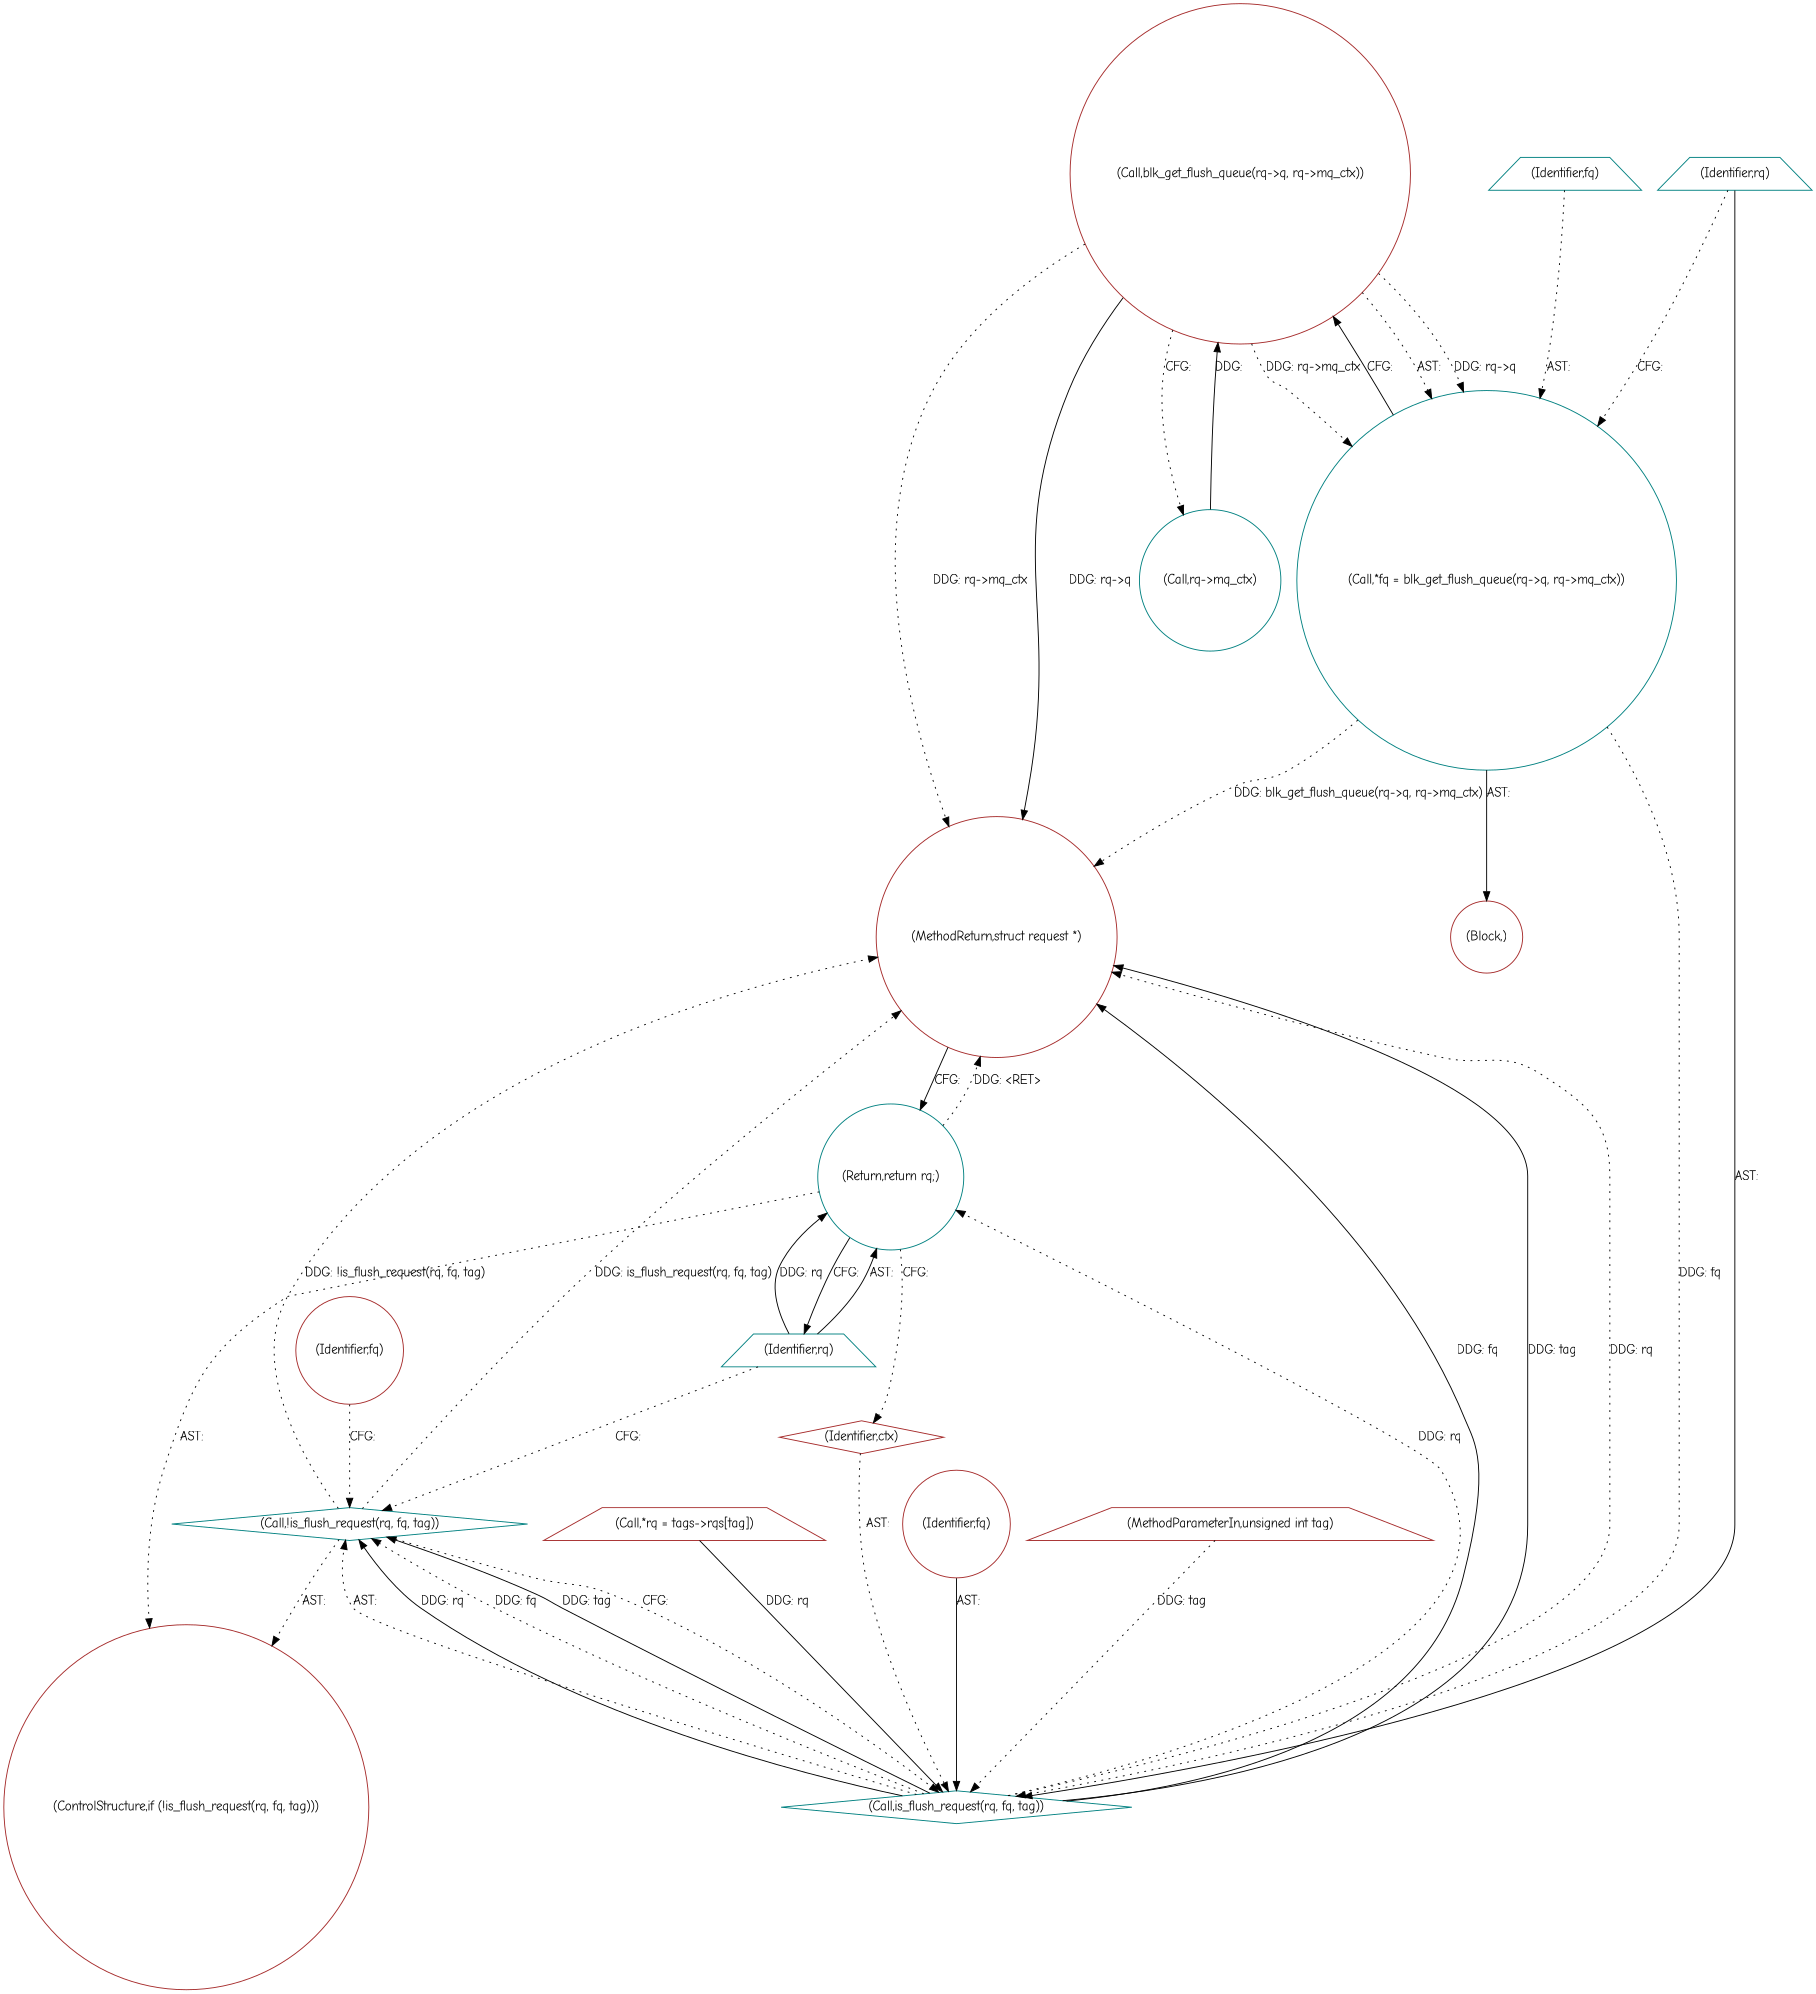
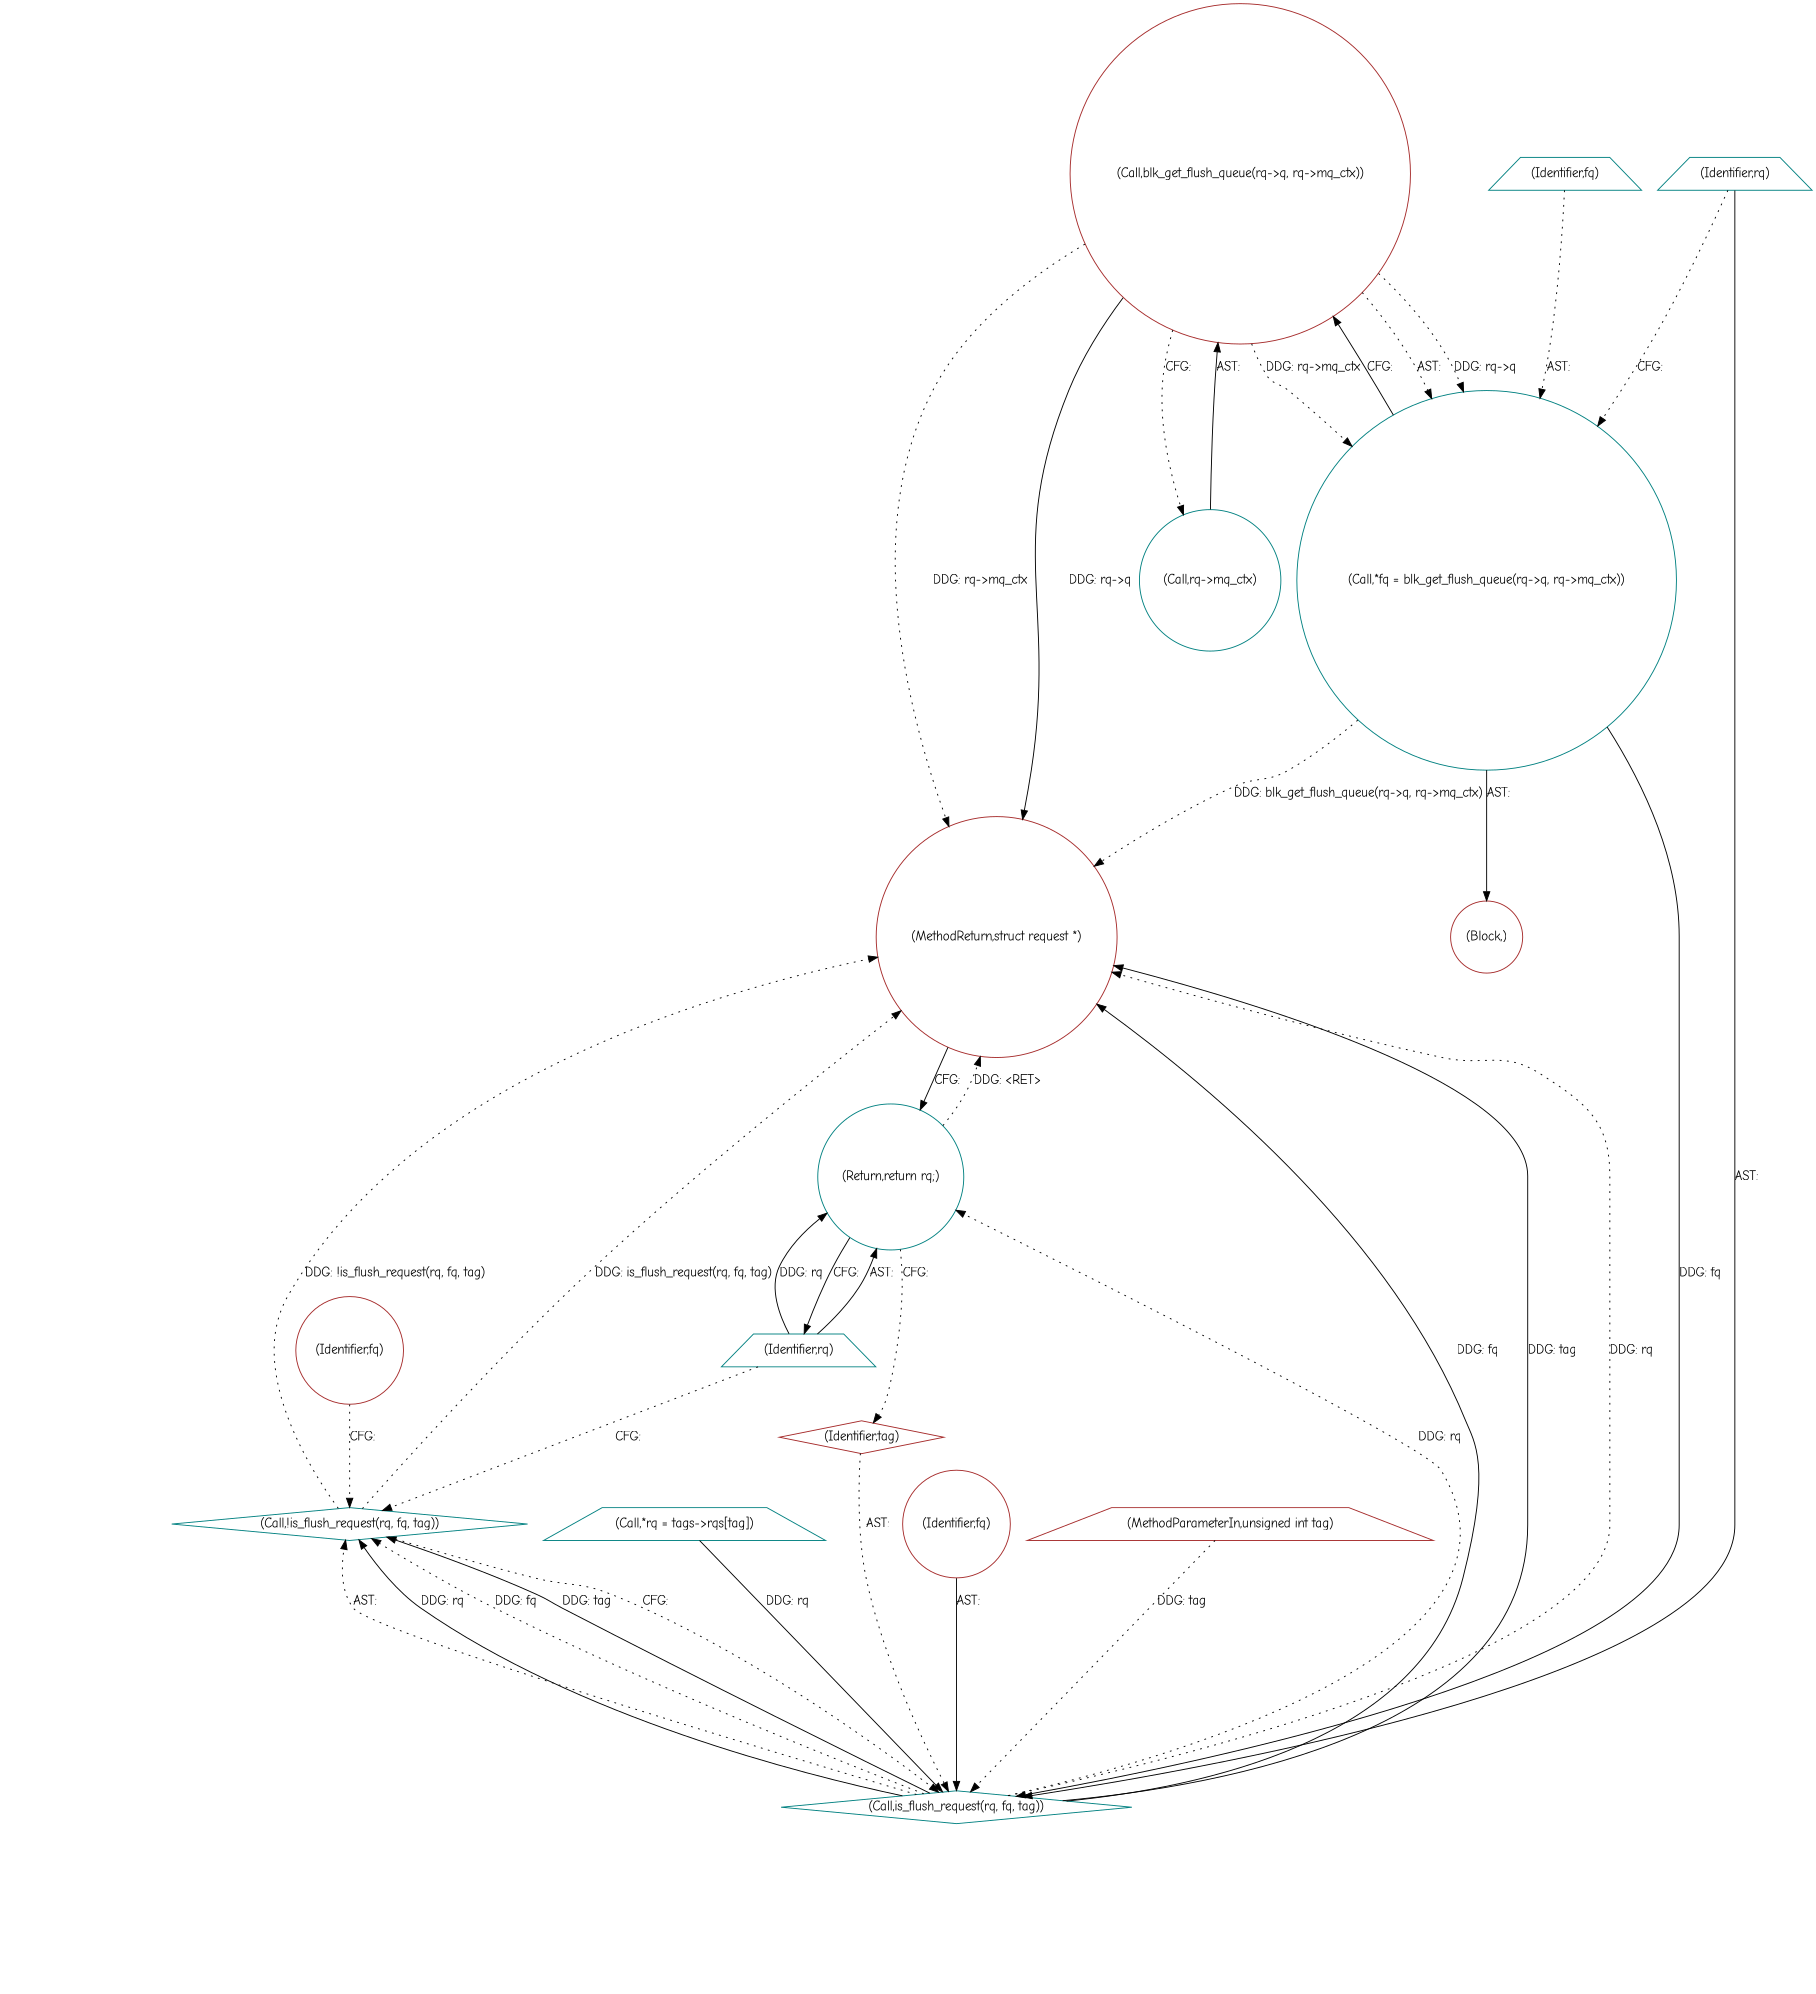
(1231, 367) -> (1231, 367)
(862, 1437) -> (862, 1437)
(1679, 1485) -> (1679, 1485)
(685, 1524) -> (685, 1524)
(186, 1807) -> none
